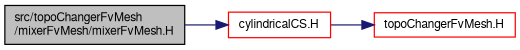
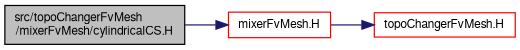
(95, 25) -> (95, 25)
(280, 25) -> (280, 25)
